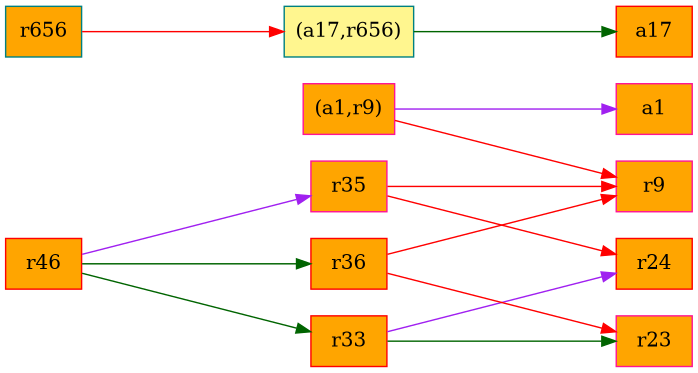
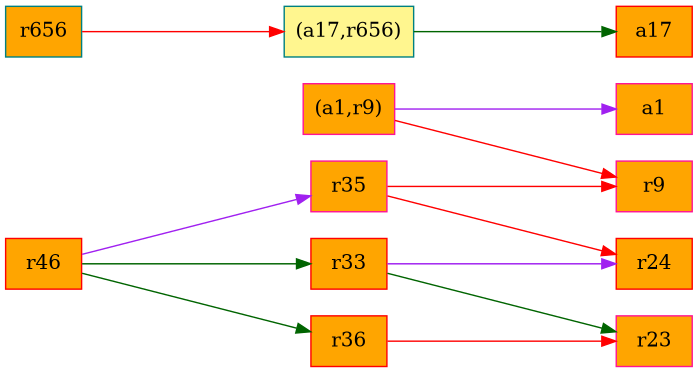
(484, 230) -> none
